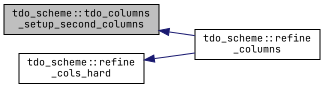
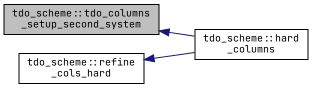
(82, 20) -> (82, 20)
(258, 44) -> (252, 44)
